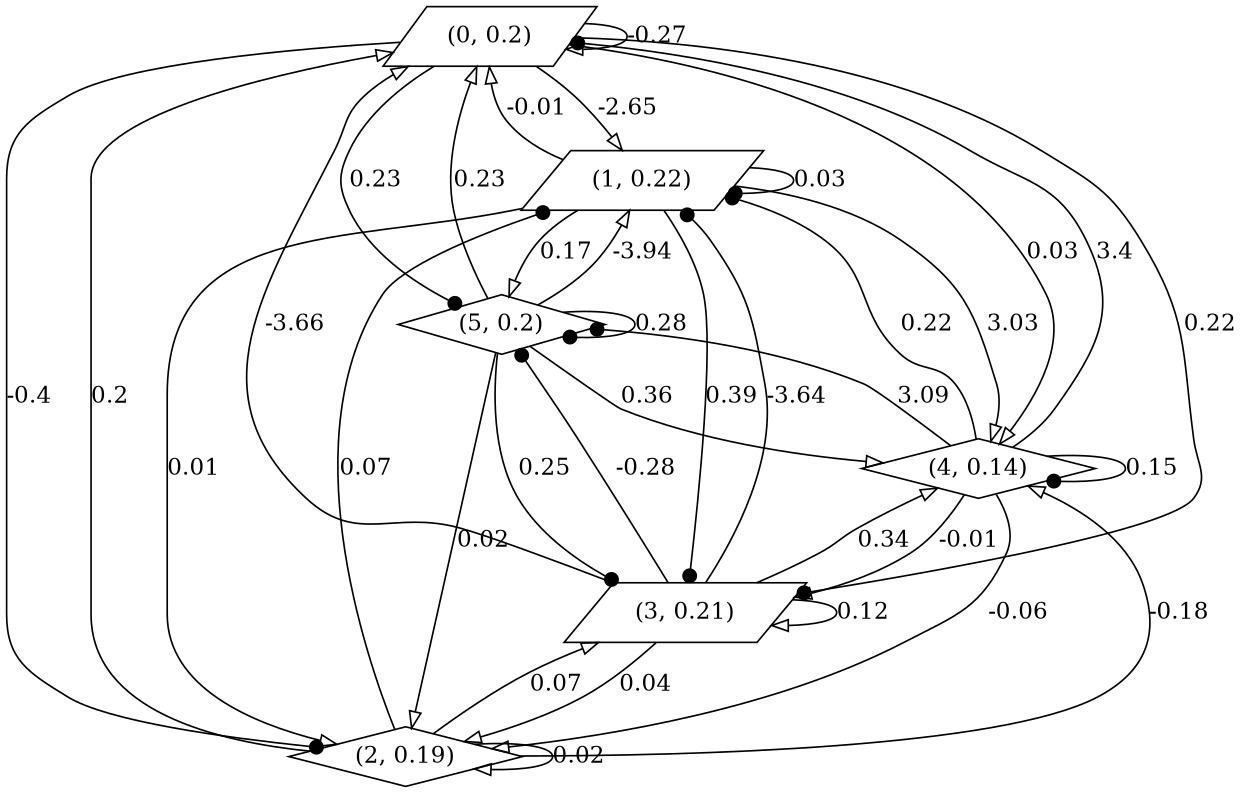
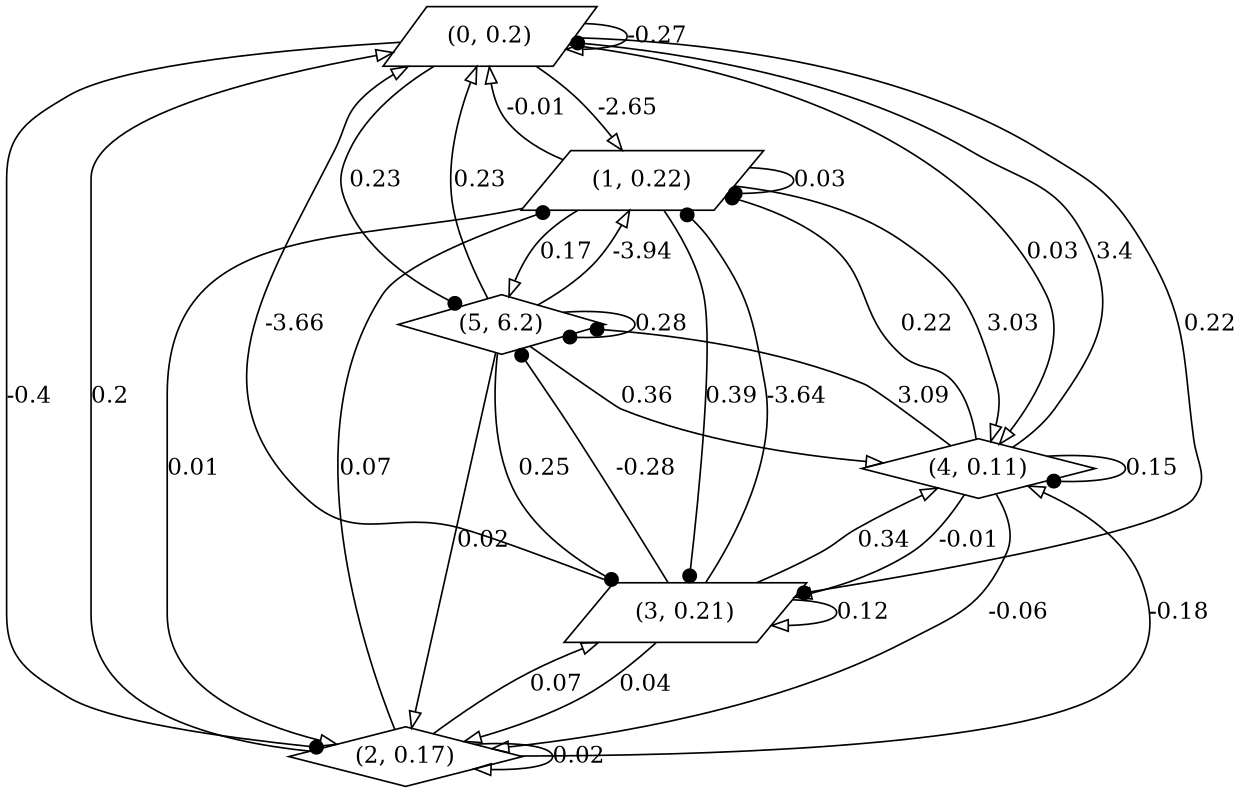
(502, 324) -> (502, 324)
(978, 469) -> (978, 469)
(406, 757) -> (406, 757)
